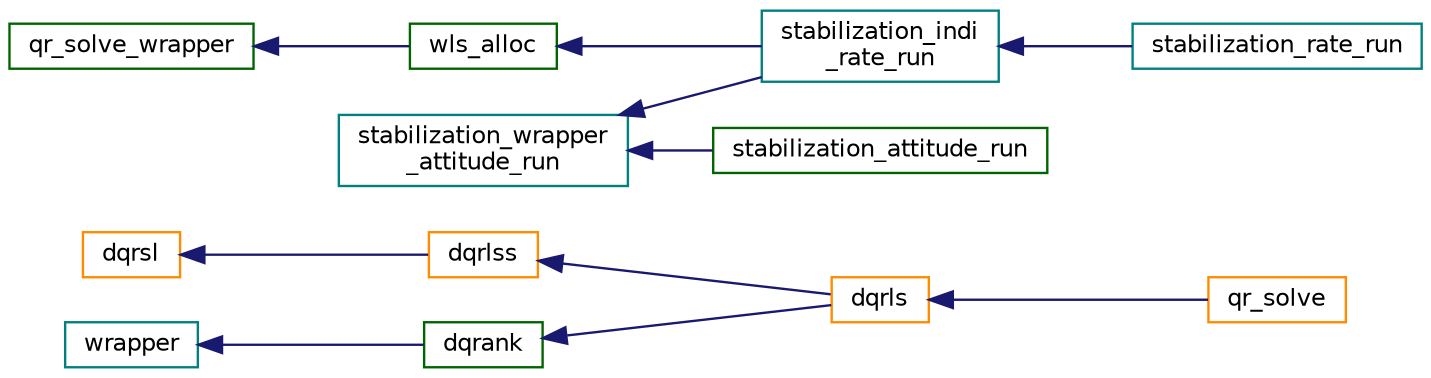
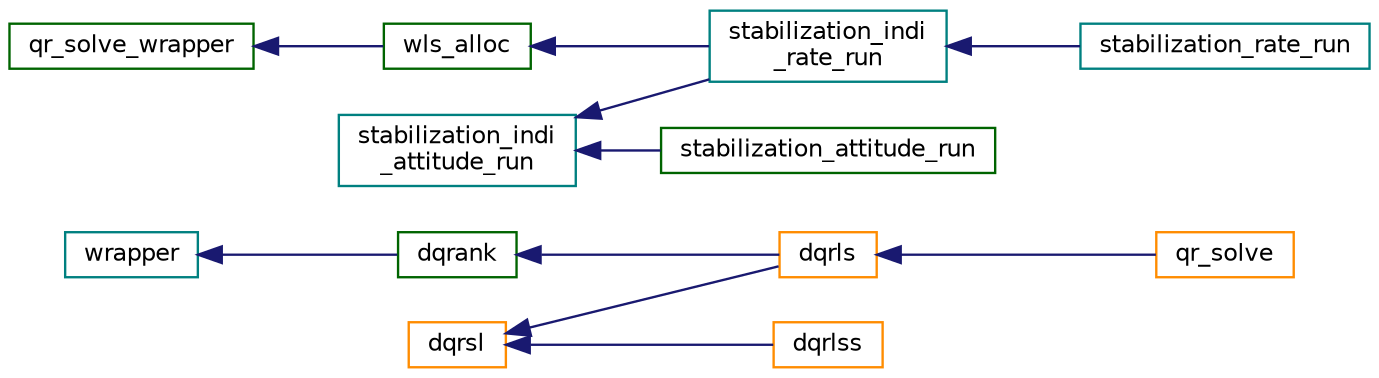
(483, 150) -> (457, 150)
(697, 279) -> (654, 297)
